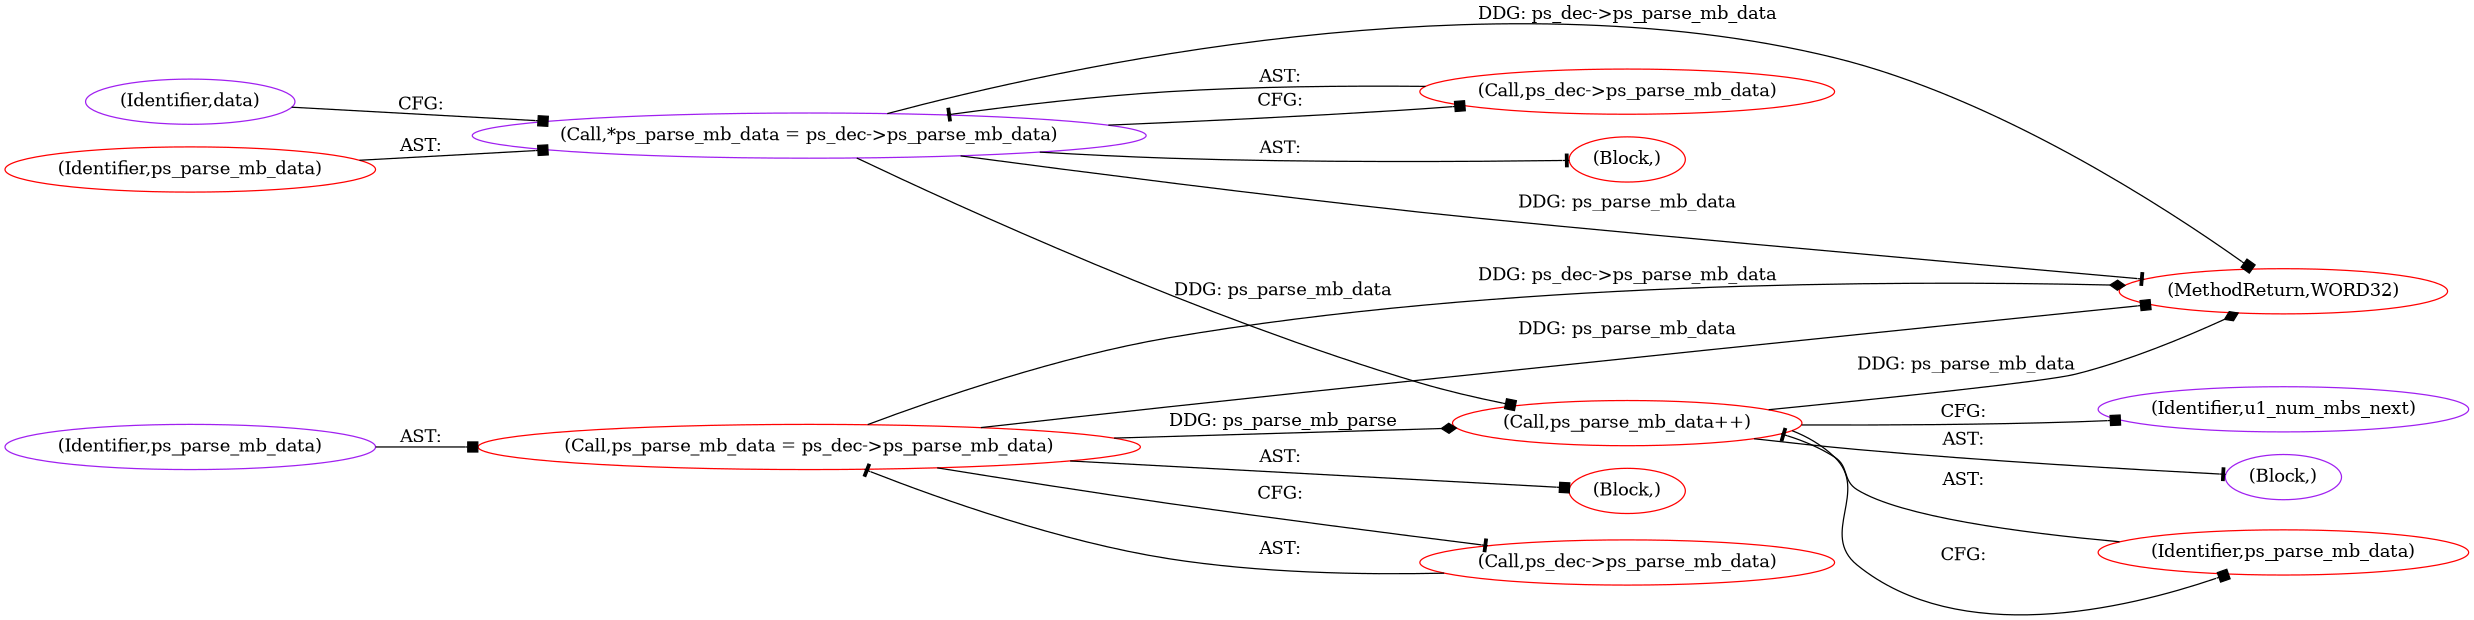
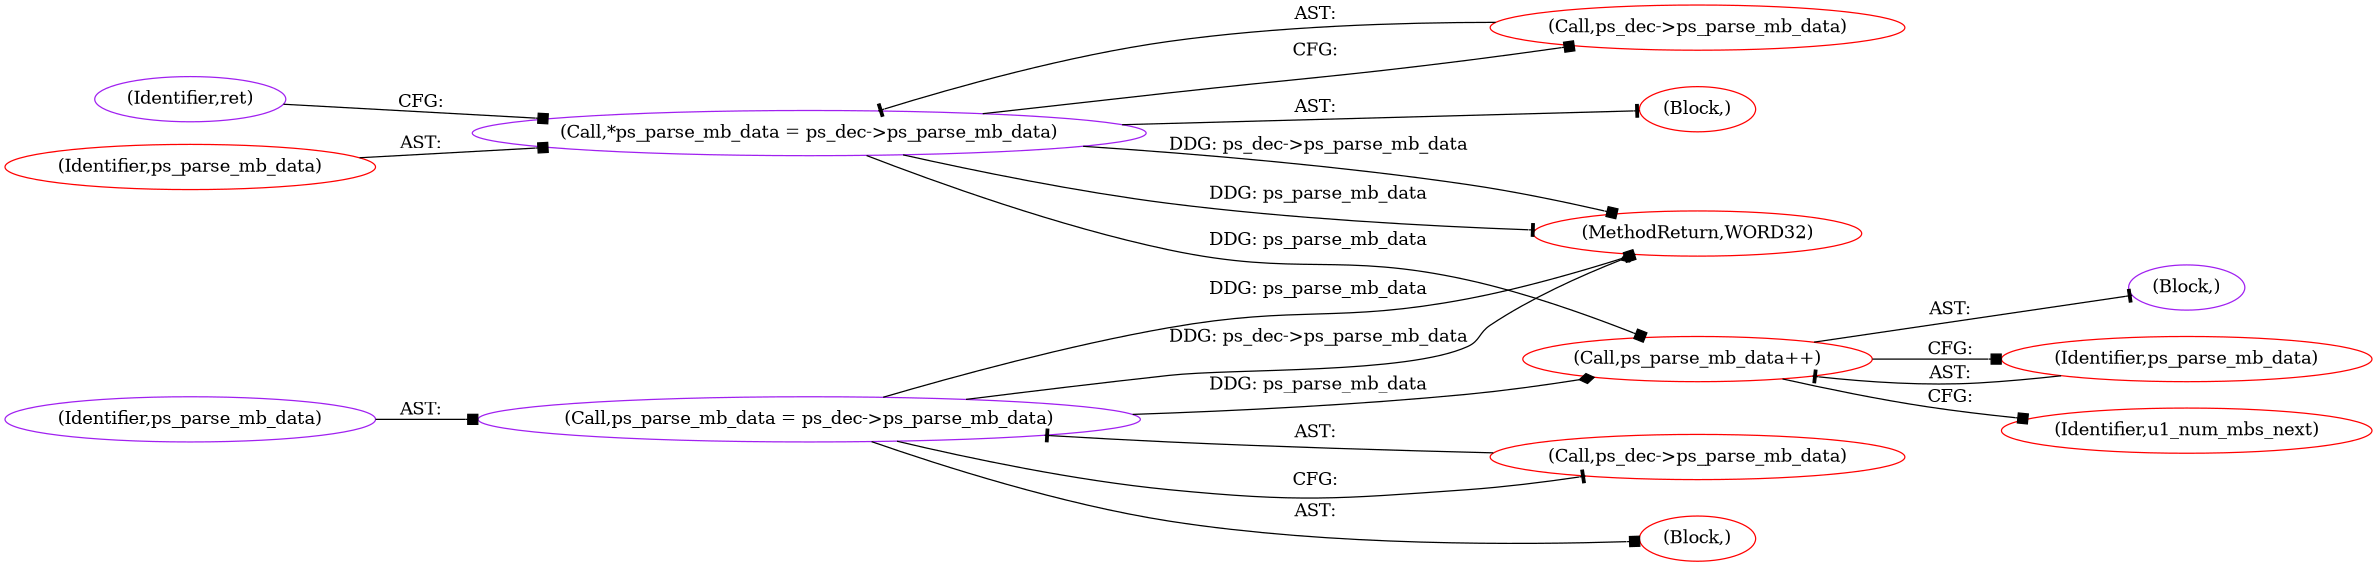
(190, 102) -> (190, 99)
(2001, 385) -> none
(2283, 409) -> (2187, 431)
(1283, 421) -> (1318, 385)
(809, 447) -> (809, 419)
